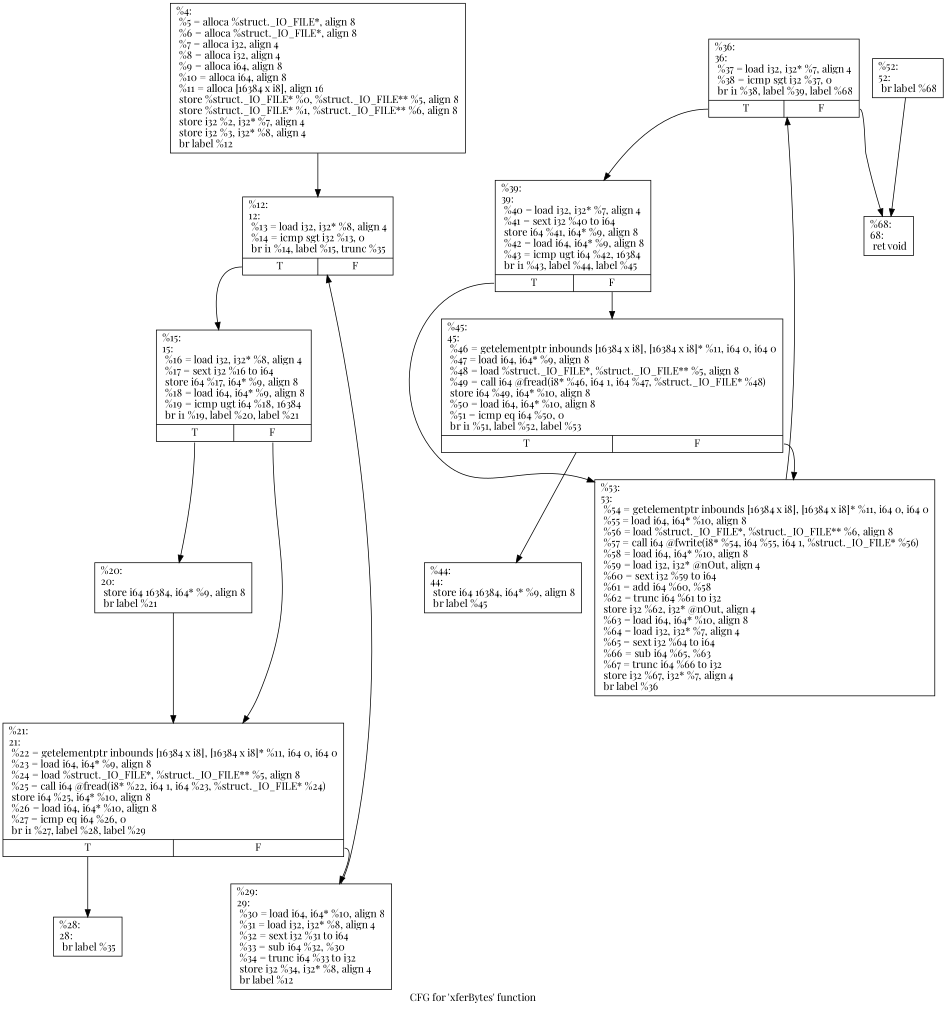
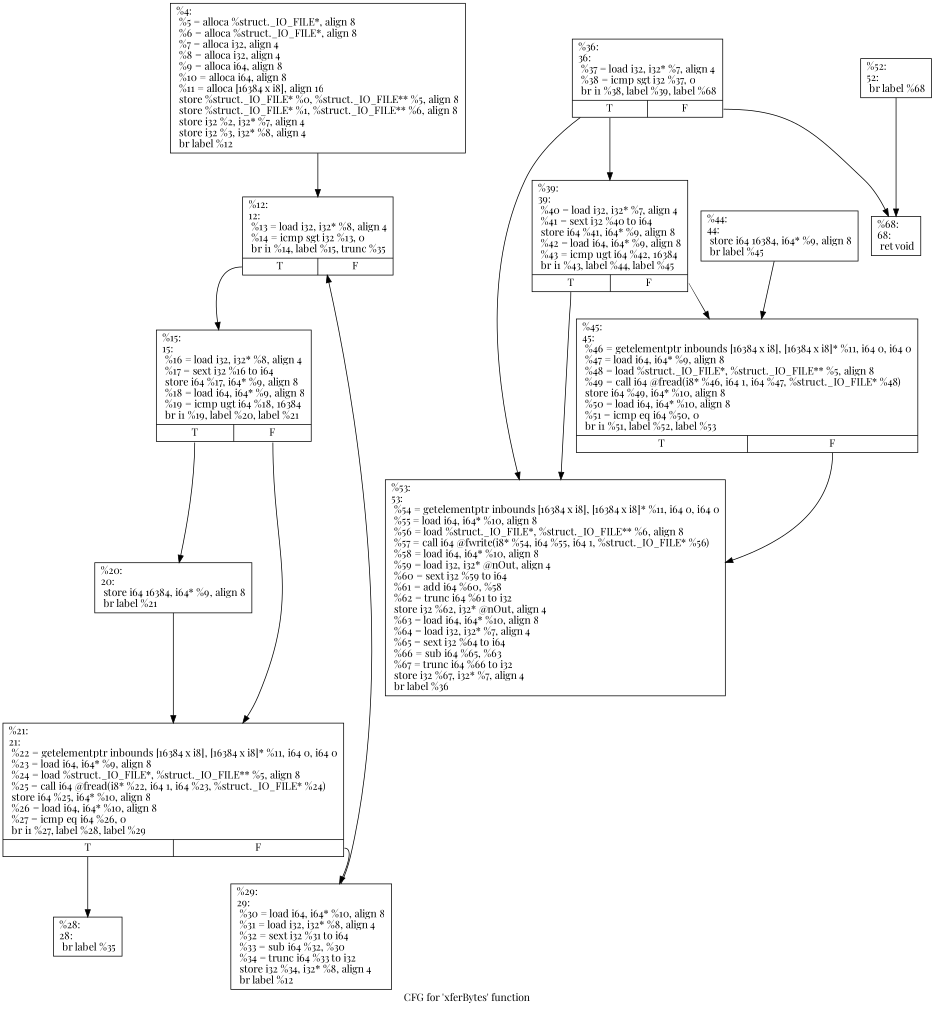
(795, 302) -> (499, 283)
(548, 504) -> (769, 286)
